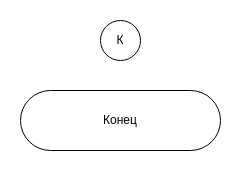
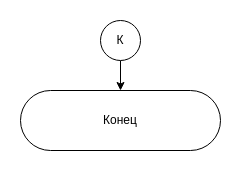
none -> (121, 72)
